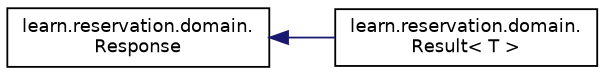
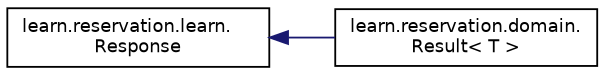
(138, 38) -> (138, 38)
